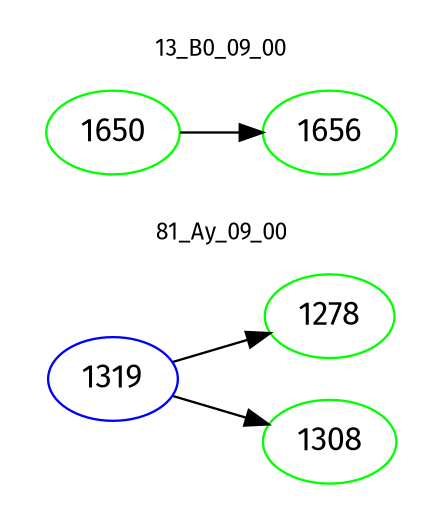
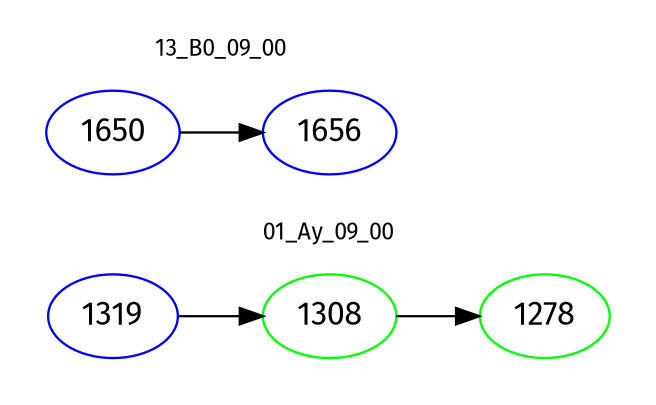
(113, 133) -> (113, 133)
(330, 133) -> (330, 133)
(222, 234) -> (329, 234)
(210, 351) -> (426, 316)
